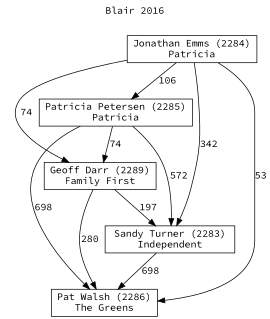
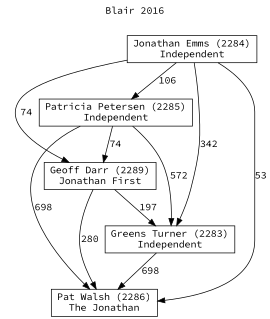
(192, 49) -> (192, 49)
(116, 113) -> (116, 113)
(100, 176) -> (100, 176)
(170, 239) -> (170, 239)
(104, 303) -> (104, 303)
